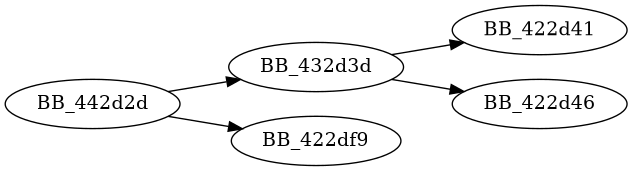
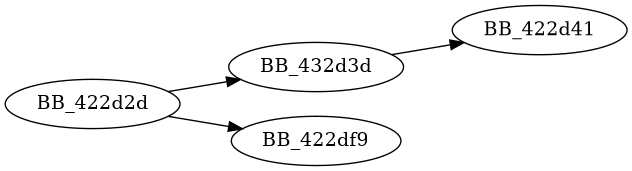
(93, 104) -> (93, 104)
(540, 104) -> none
